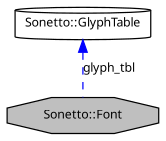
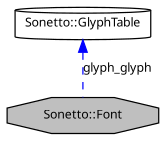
(109, 69) -> (117, 69)
